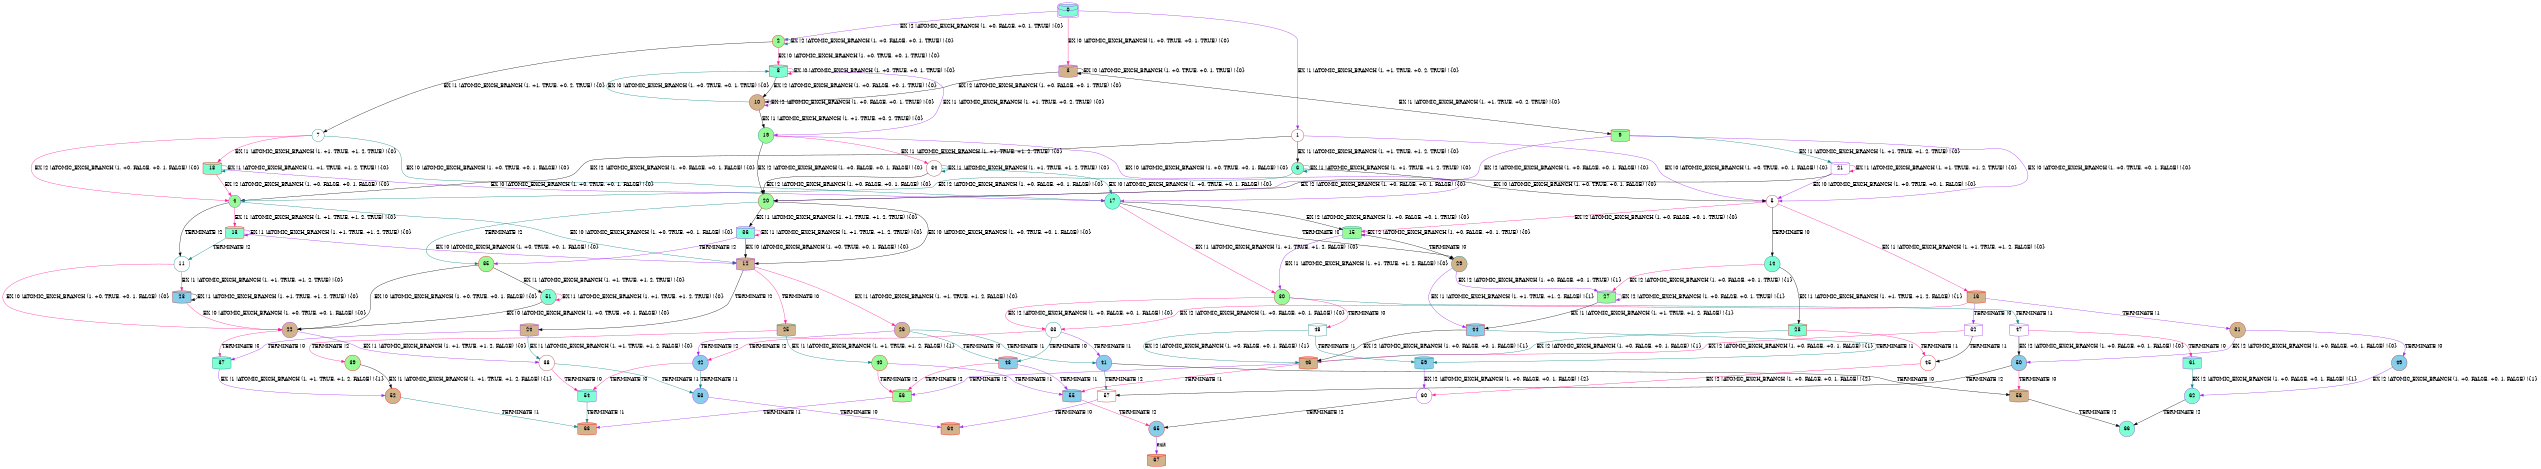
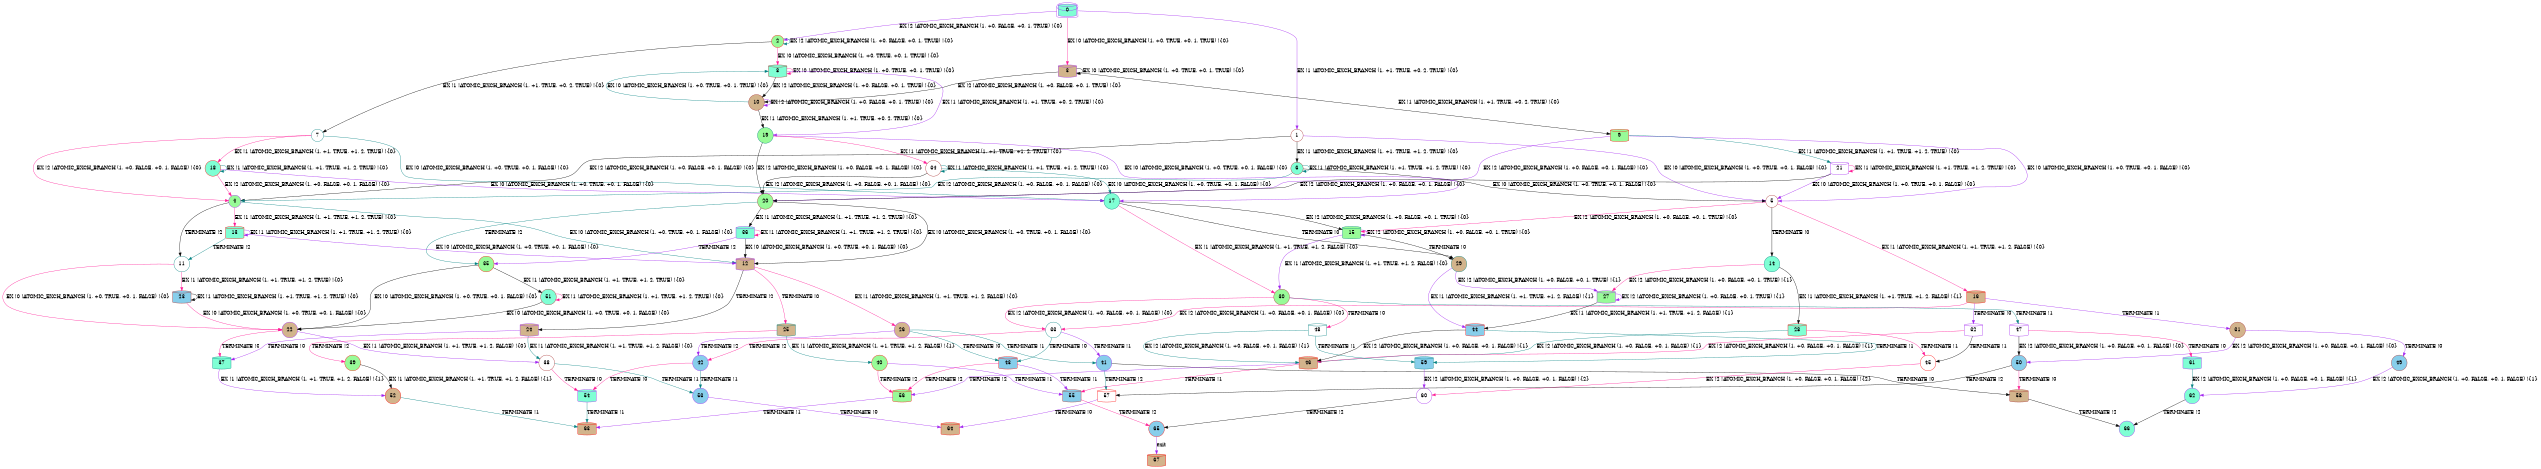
(212, 168) -> (213, 168)
